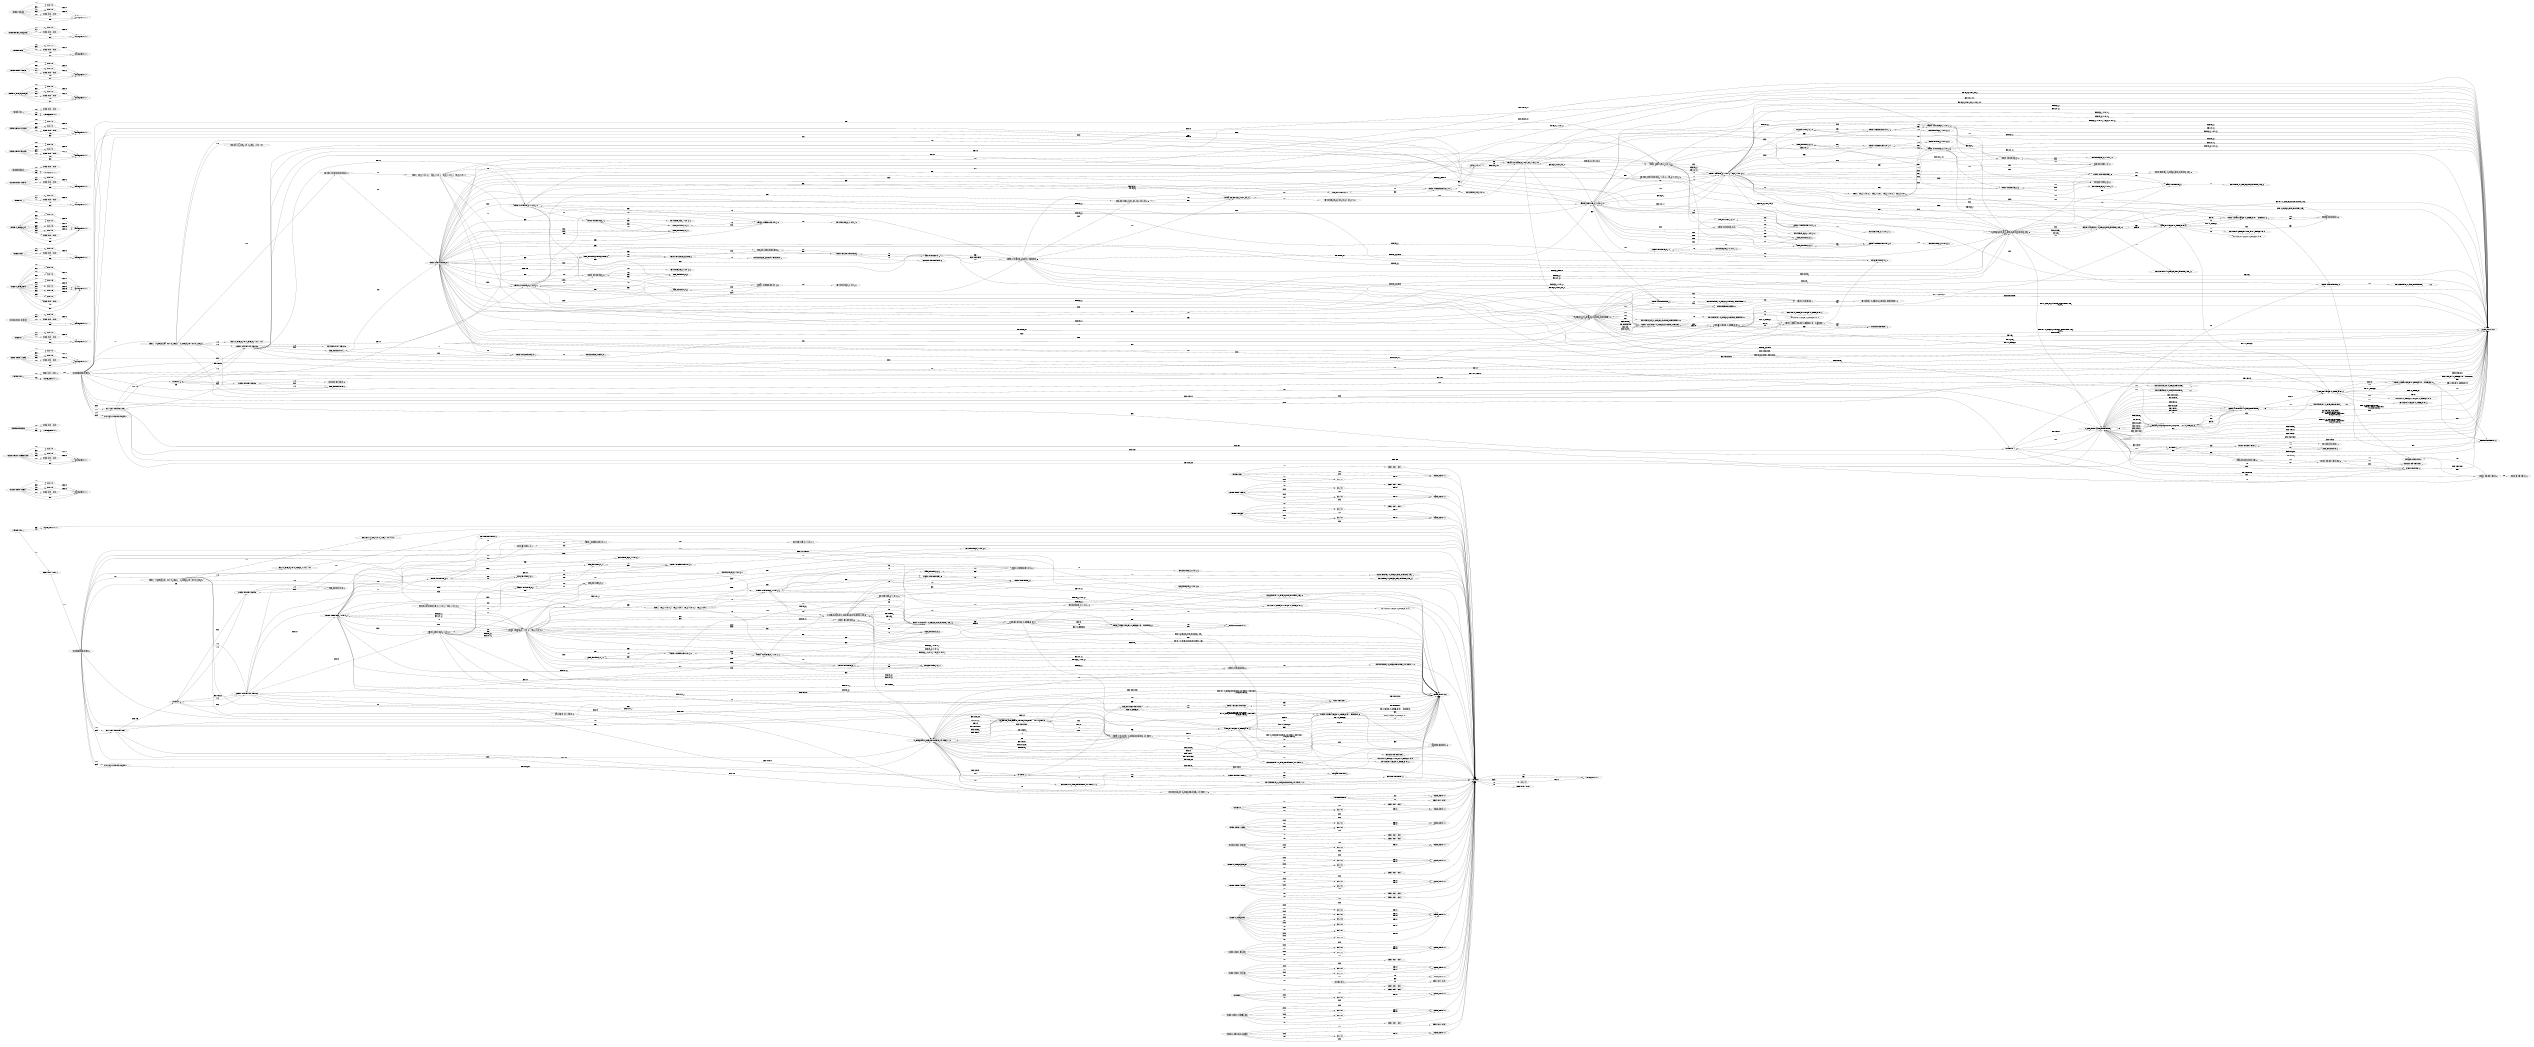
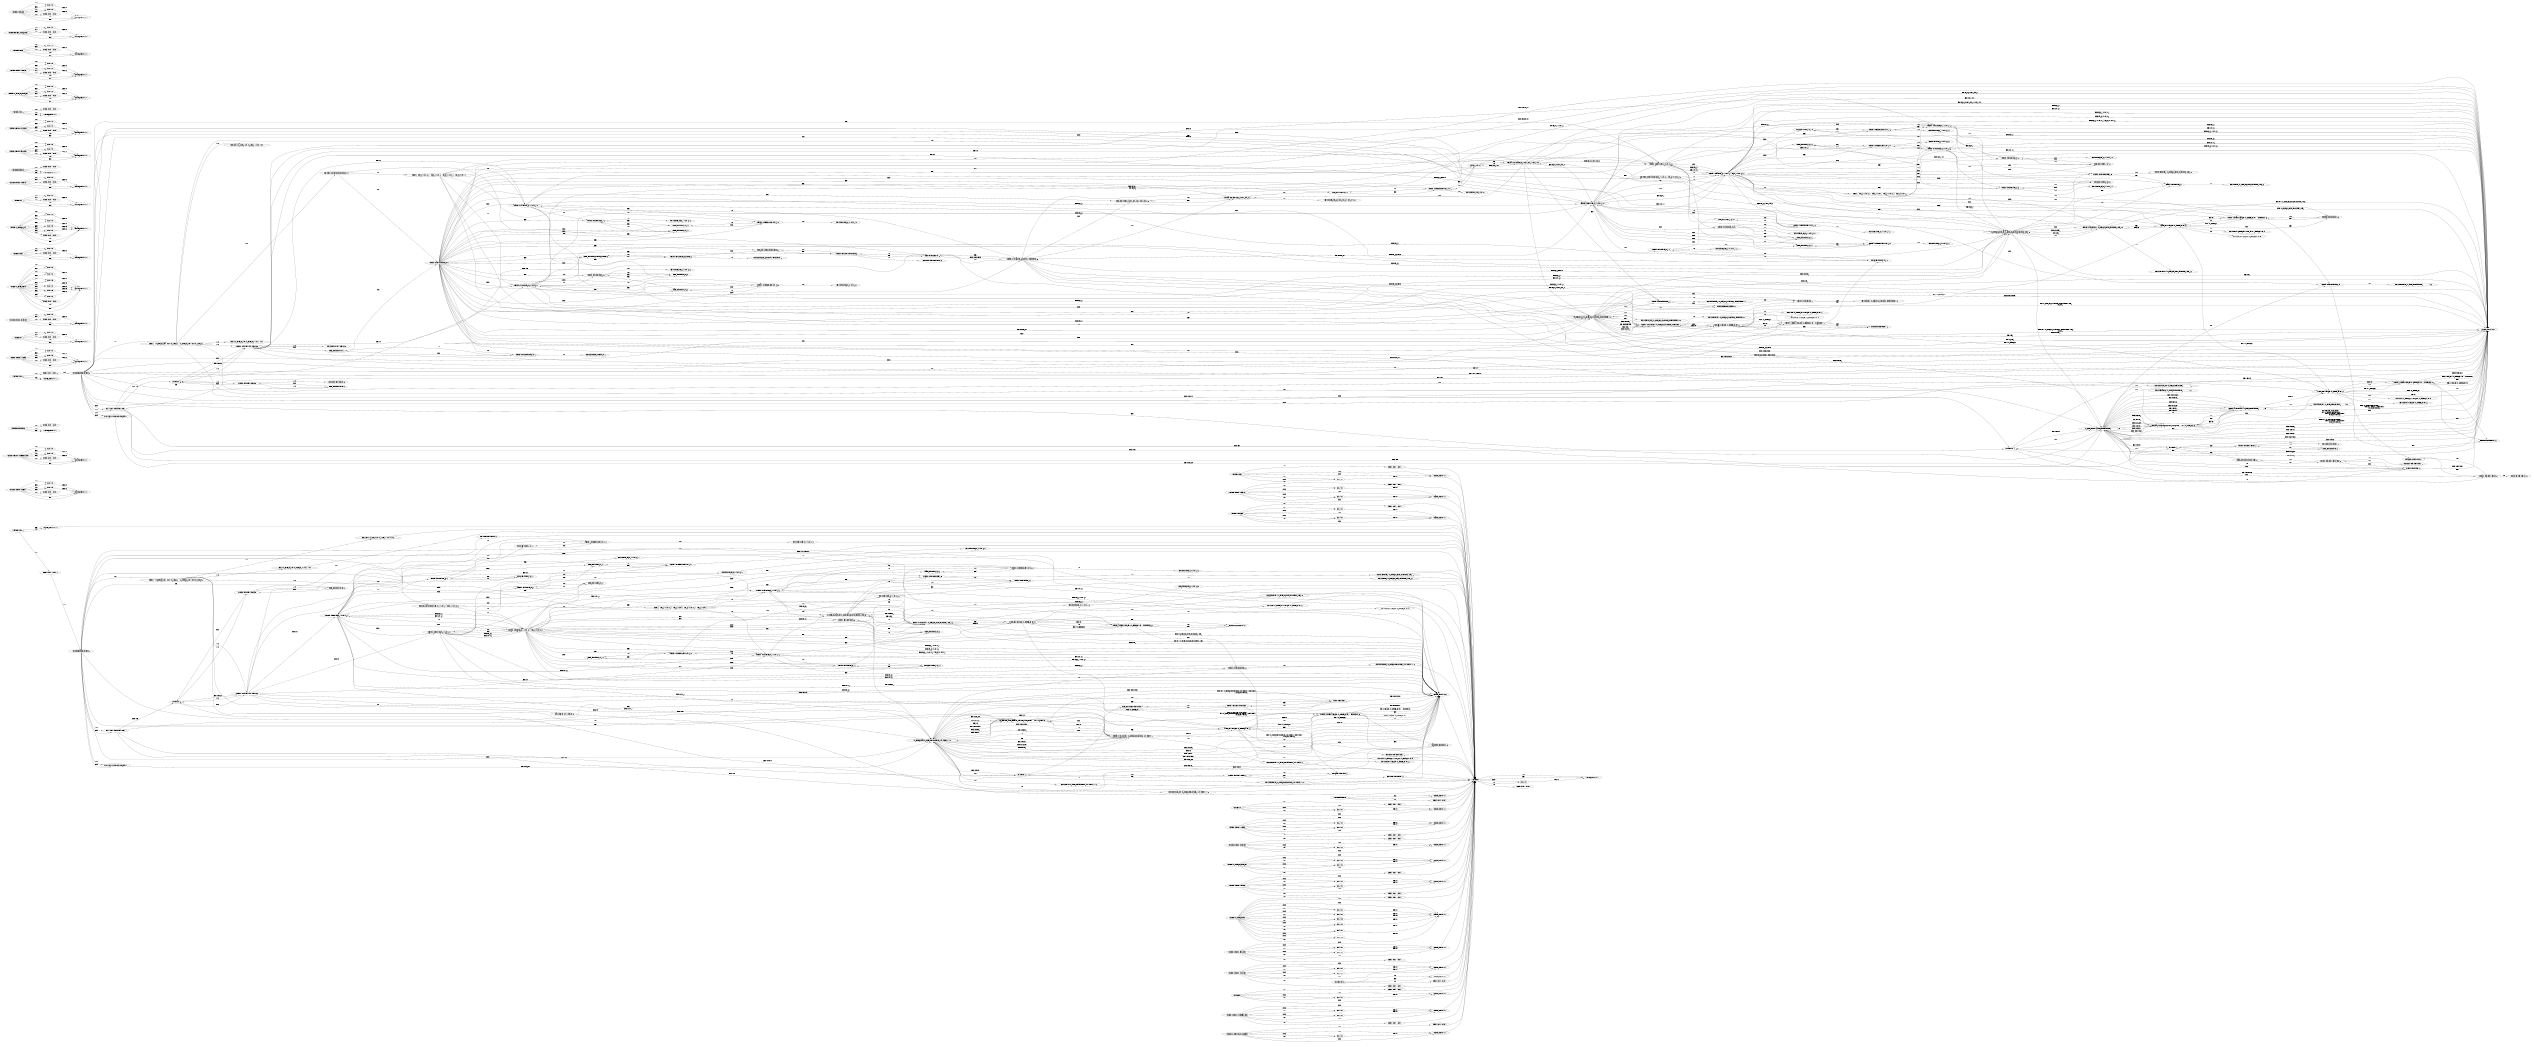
(689, 263) -> (617, 235)
